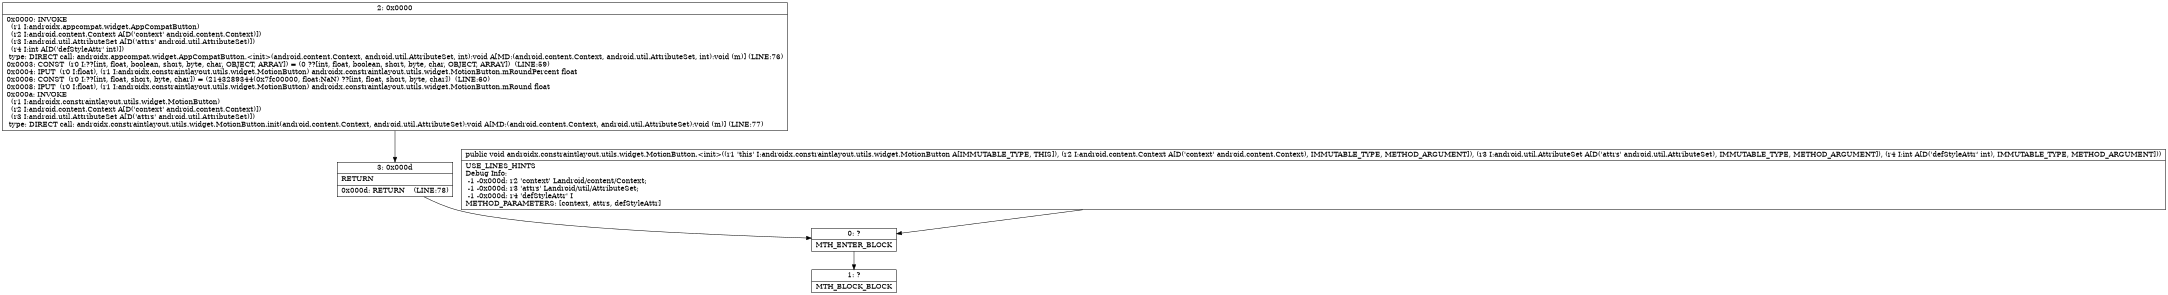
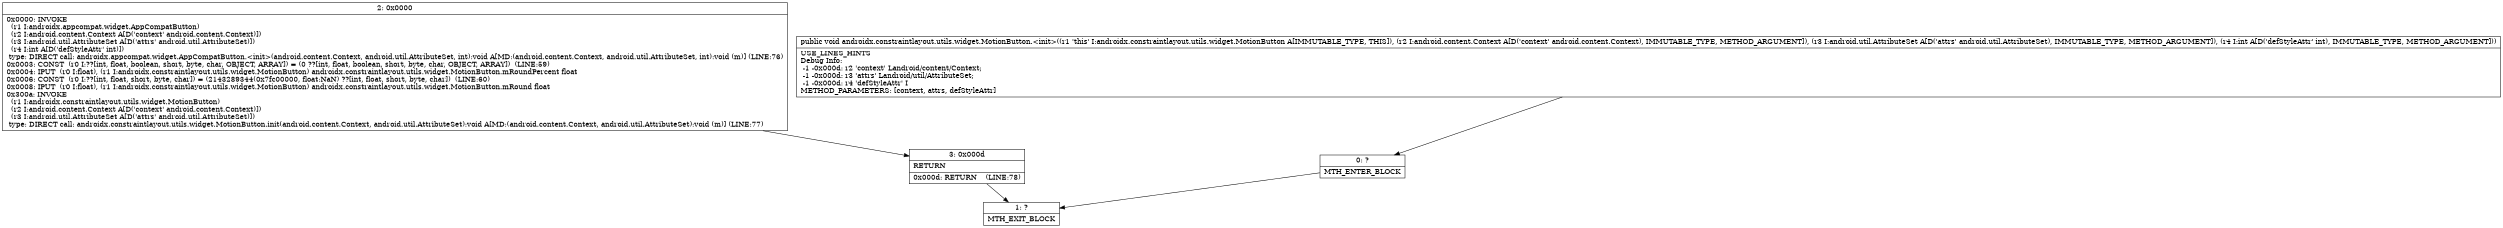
(39, 95) -> (39, 95)
(613, 229) -> (996, 191)
(854, 287) -> (1022, 219)
